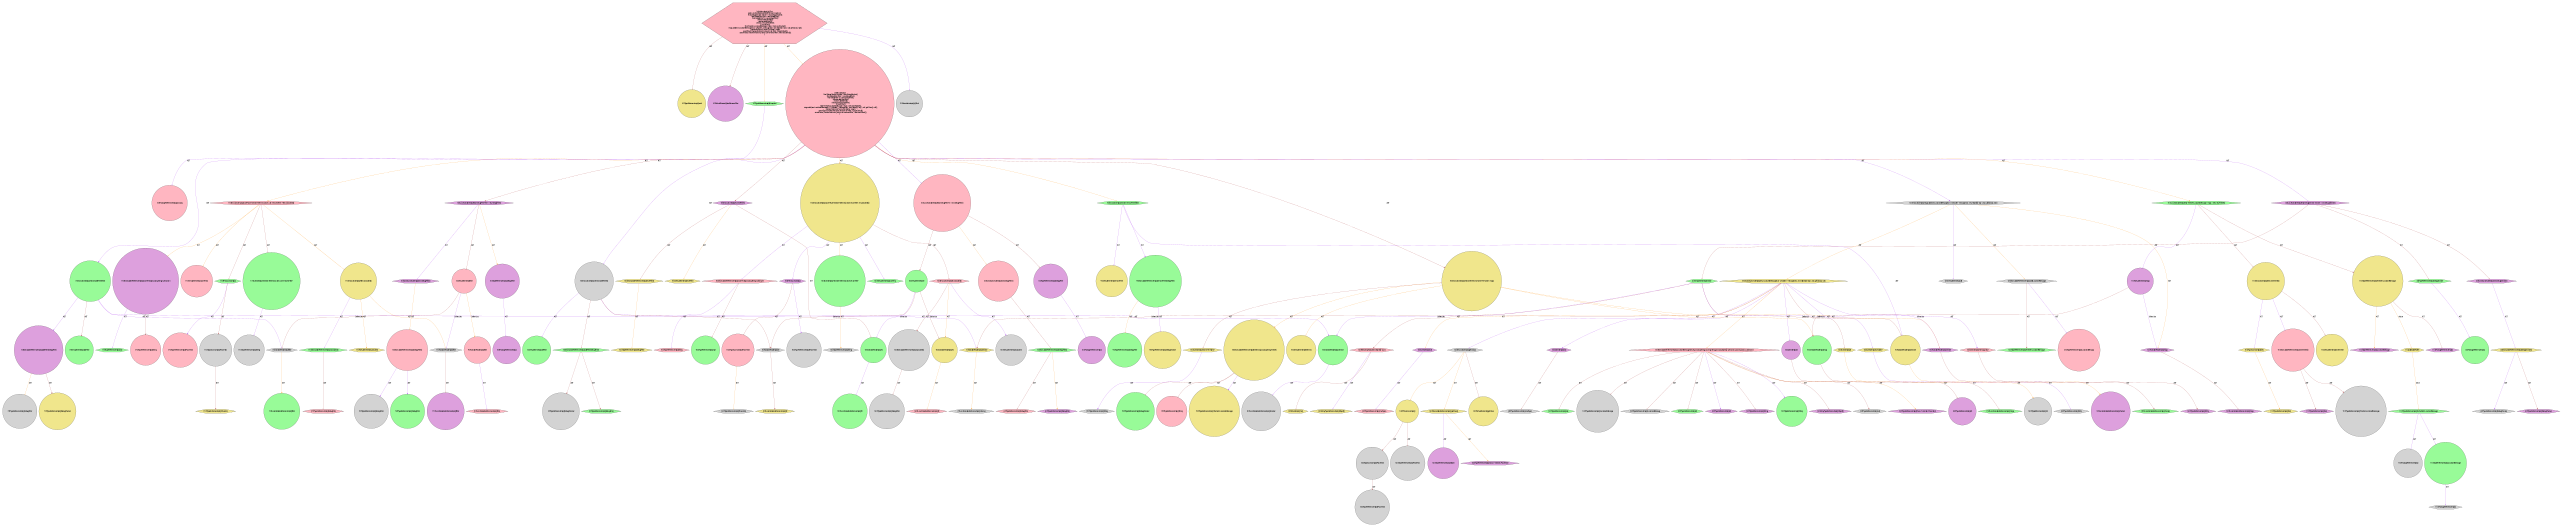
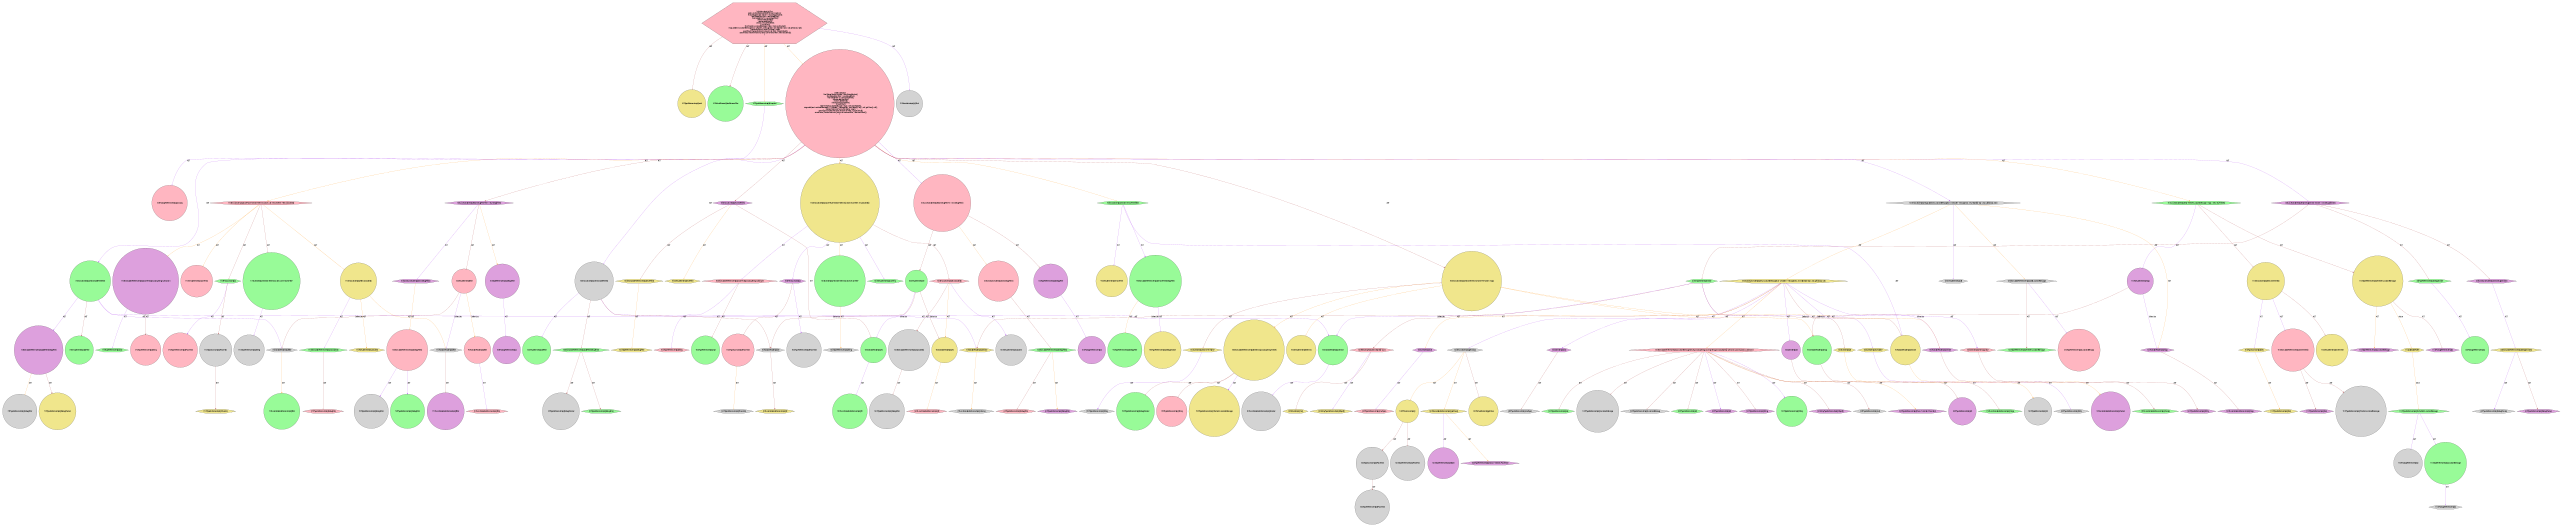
(726, 104) -> (726, 104)
